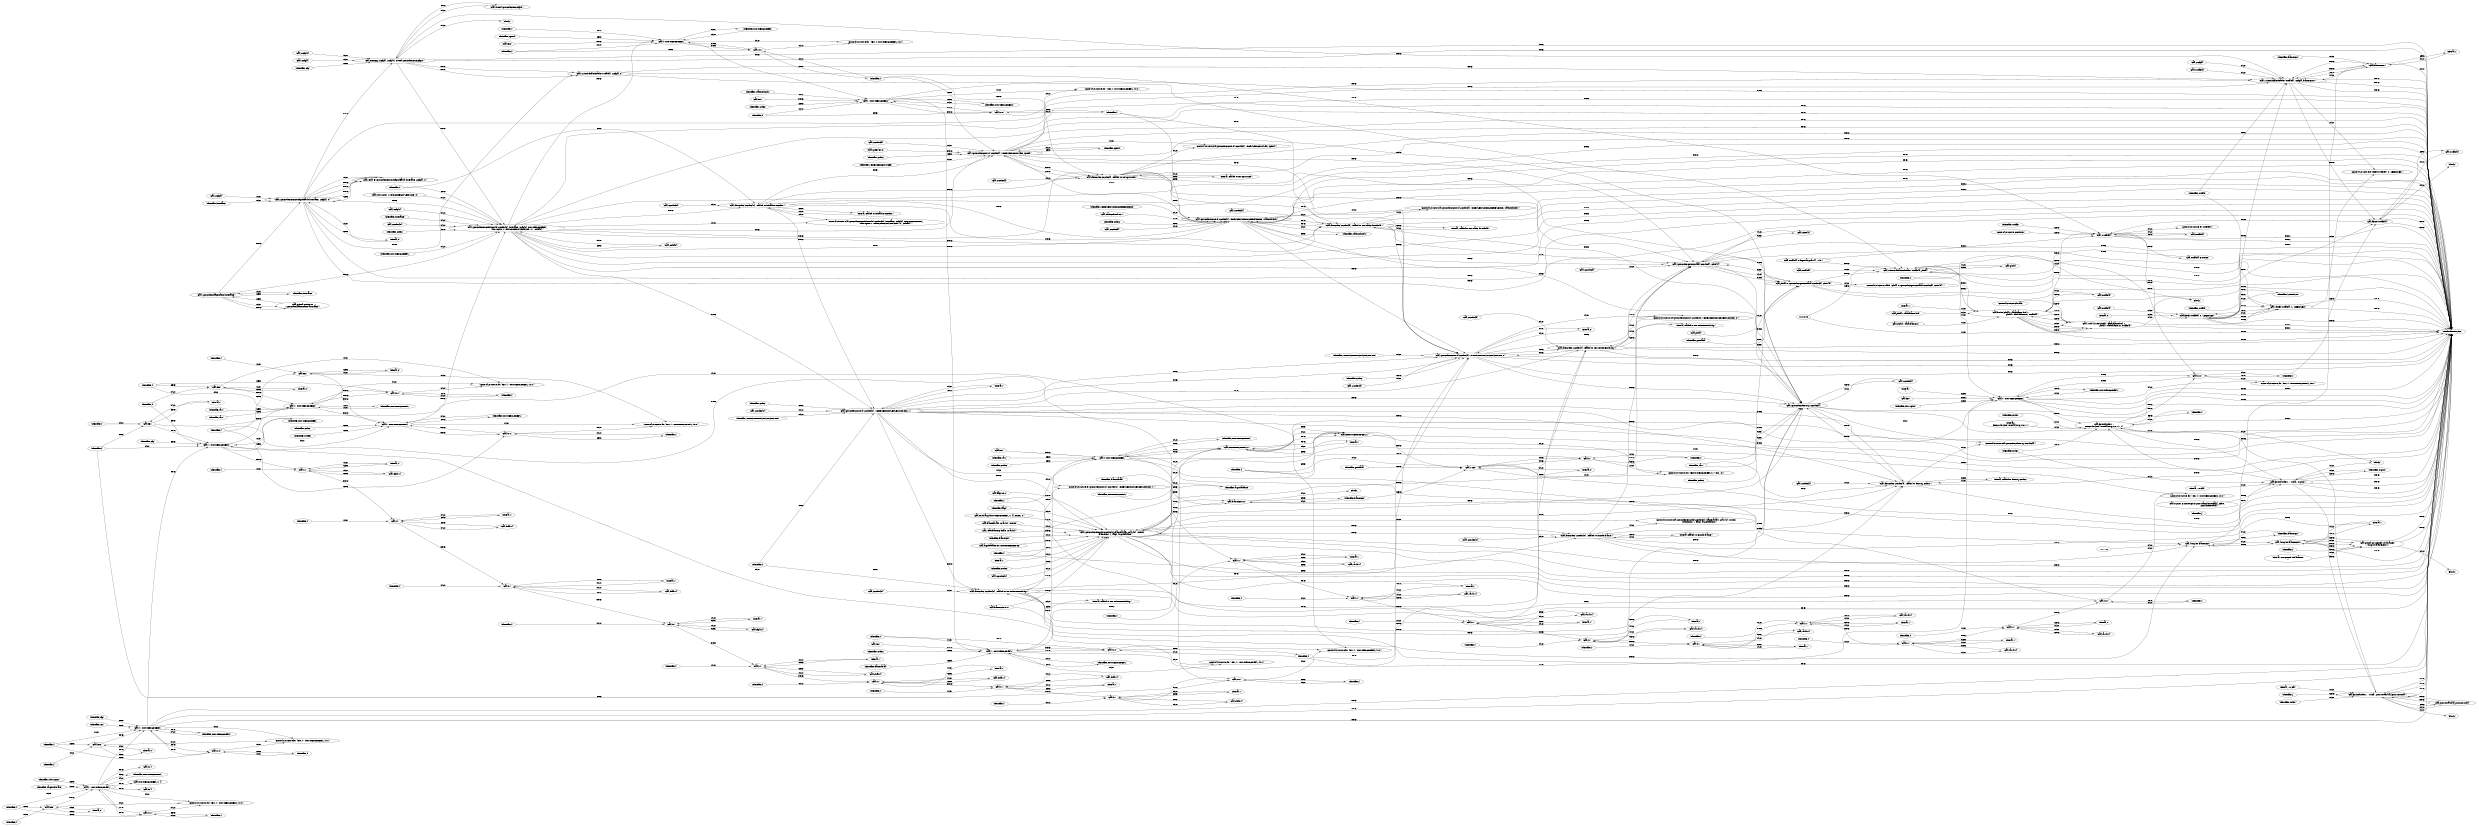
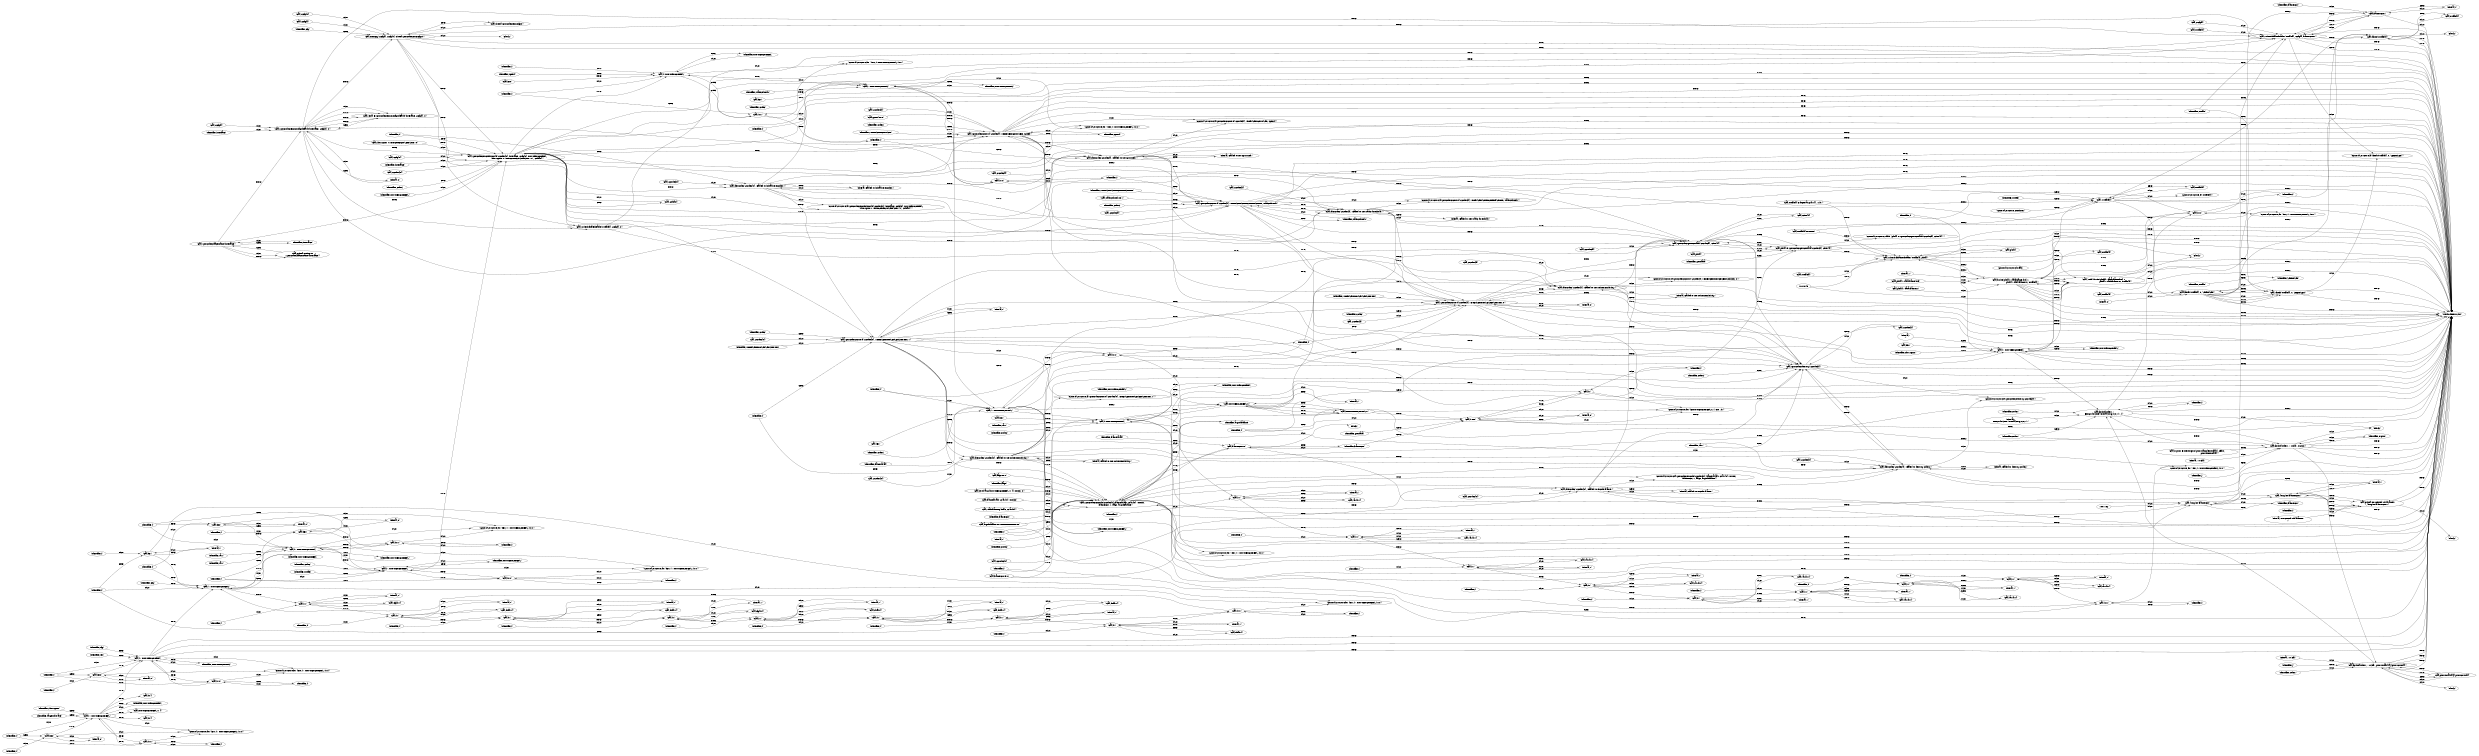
(2148, 248) -> (1979, 223)
